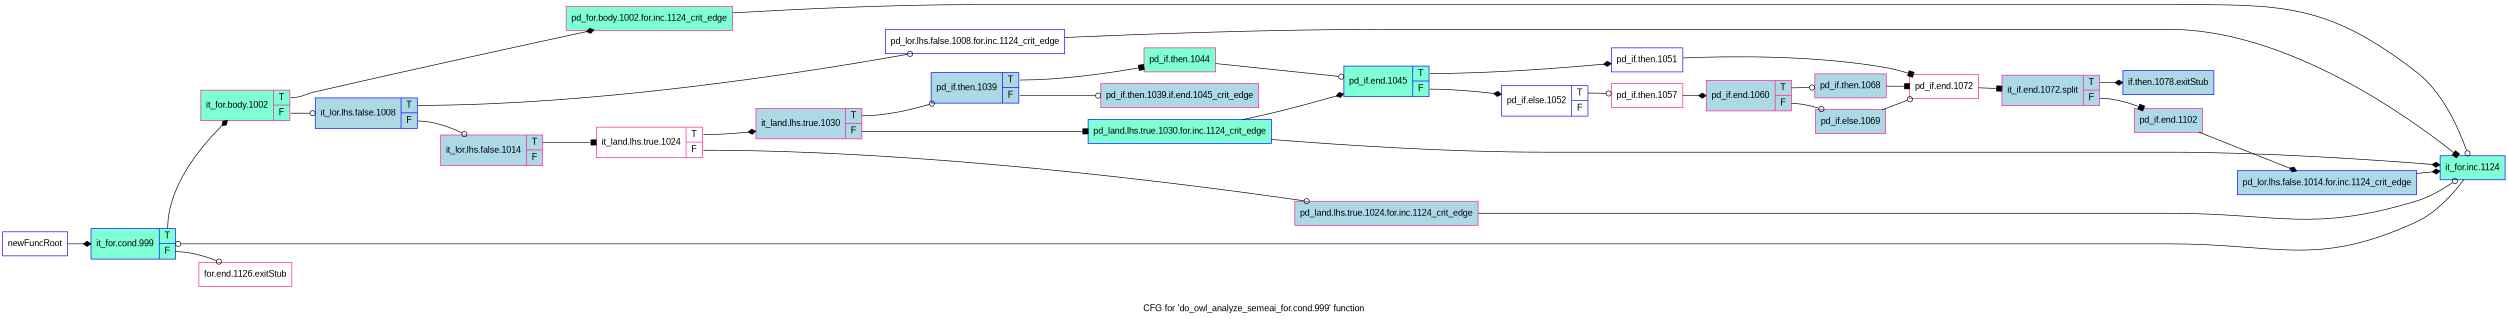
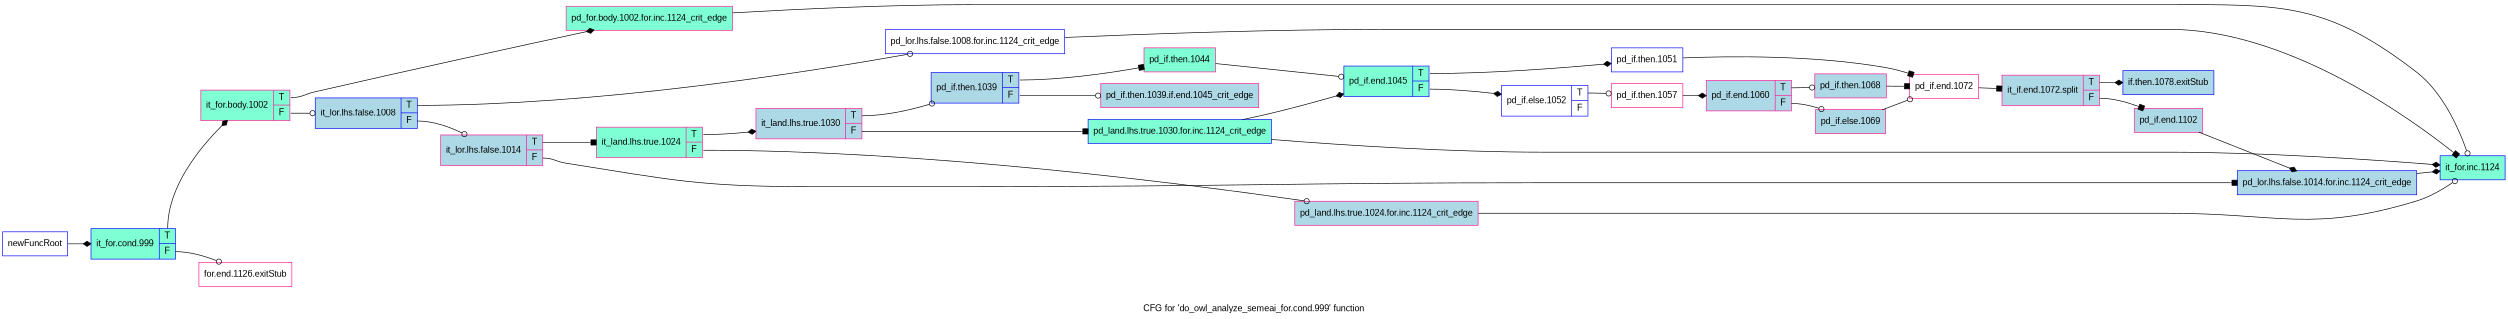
(649, 142) -> (649, 142)
none -> (1385, 183)
(1333, 244) -> none
